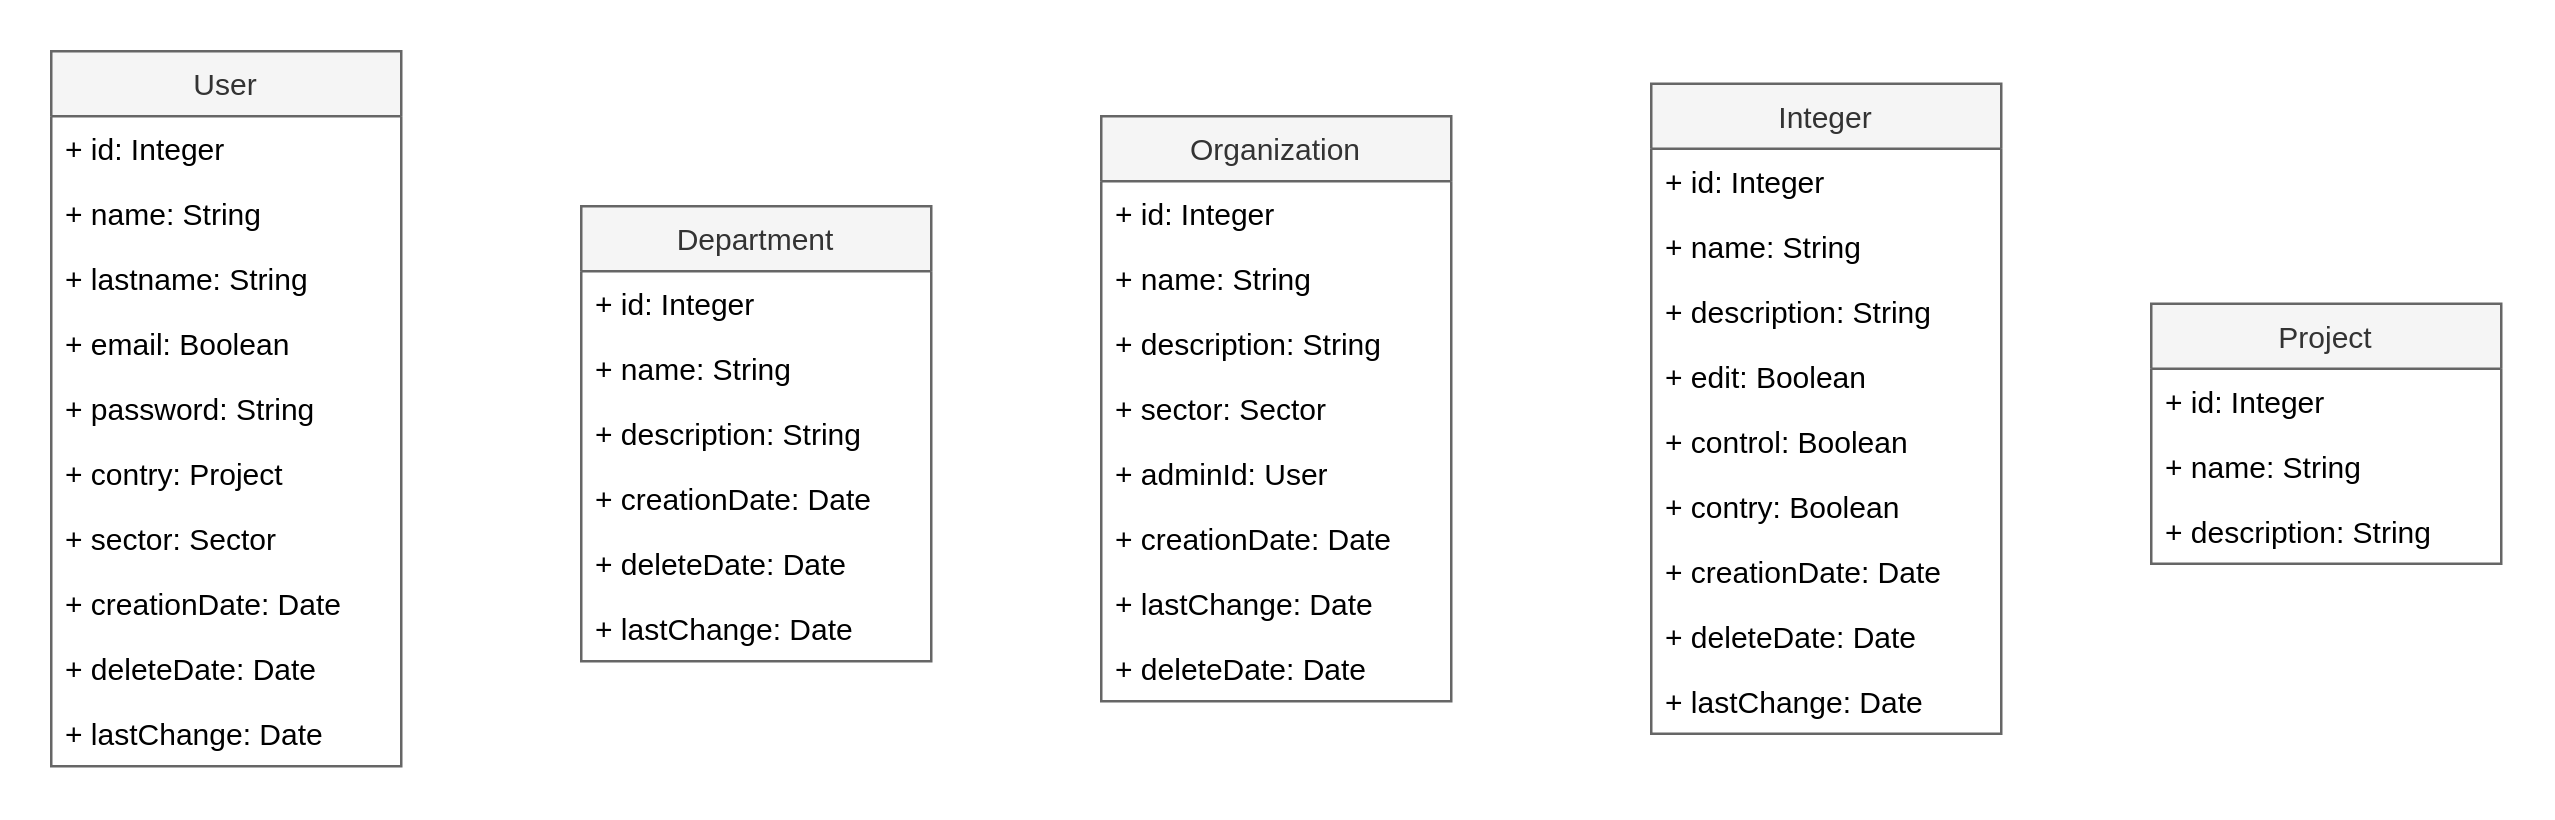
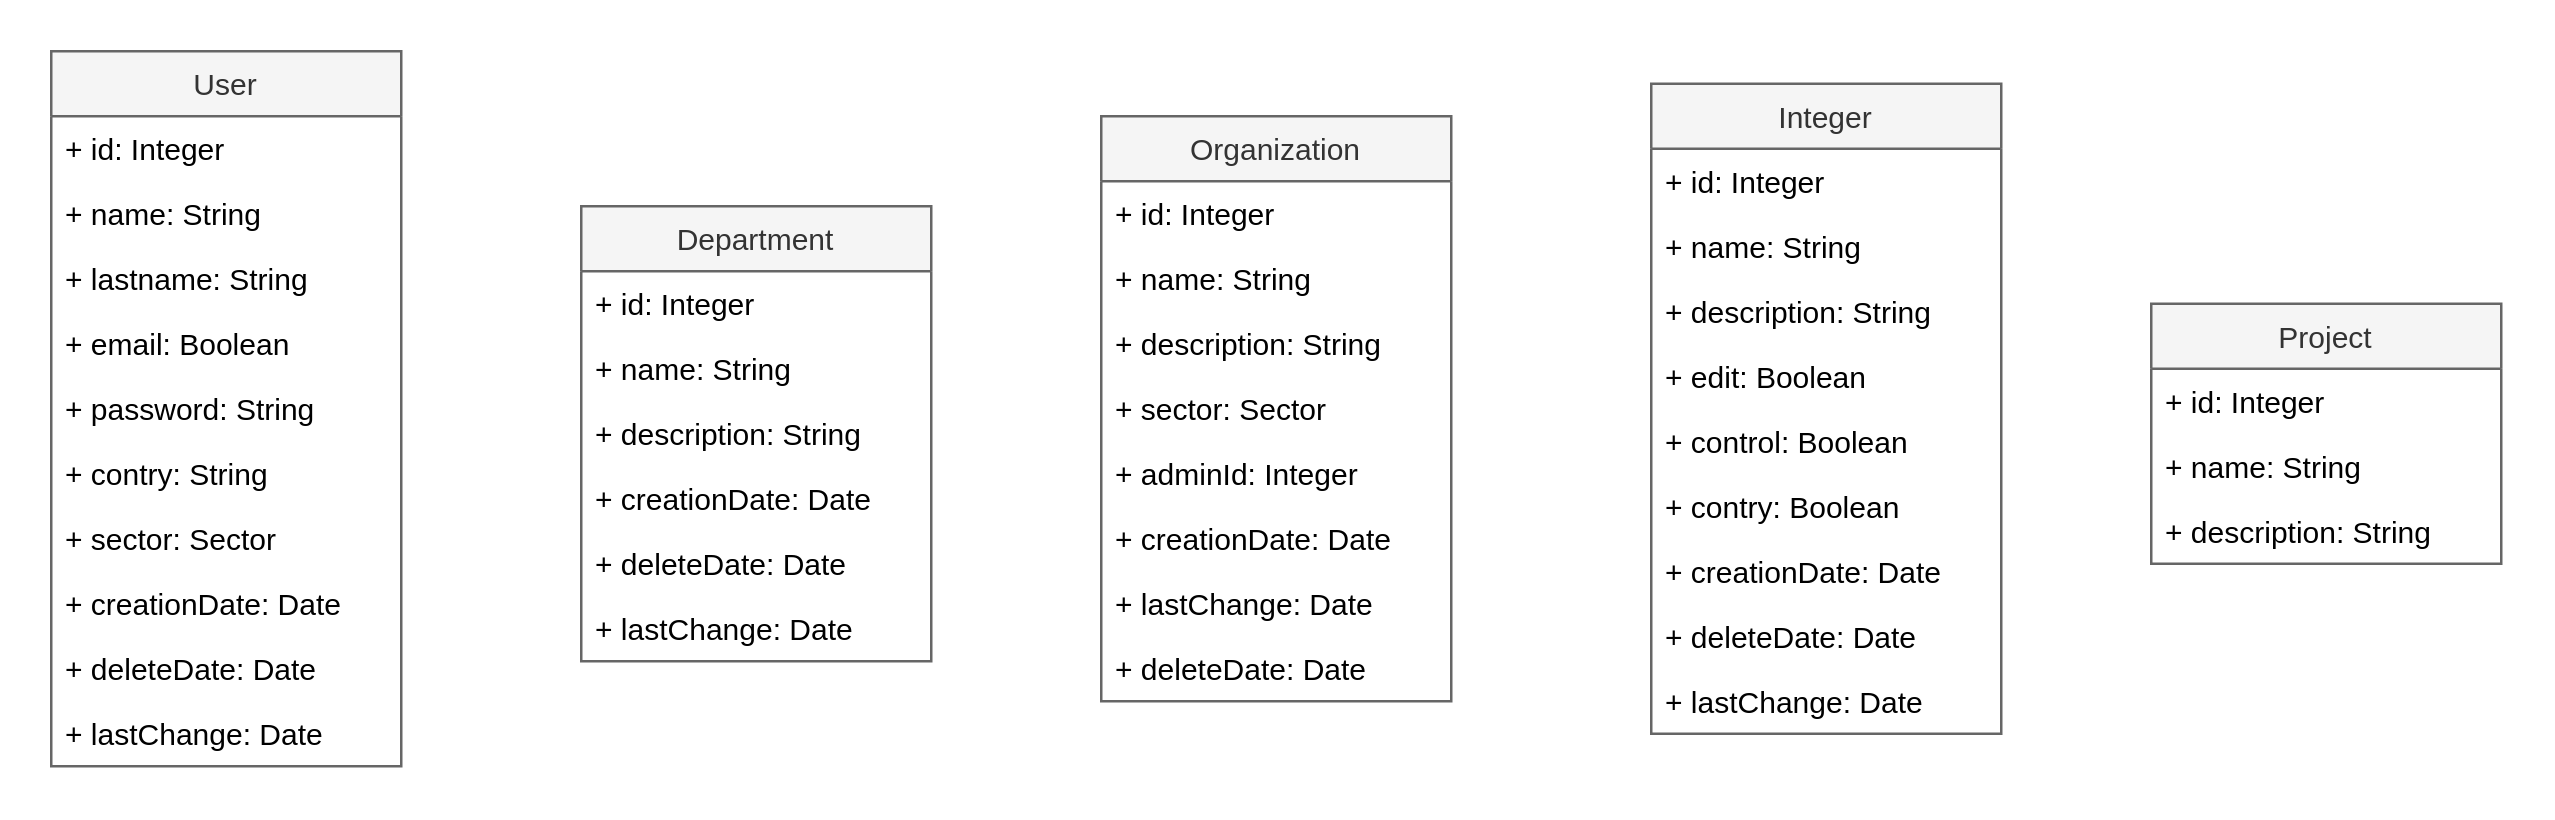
(196, 475) -> (184, 475)
(1225, 475) -> (1251, 475)
